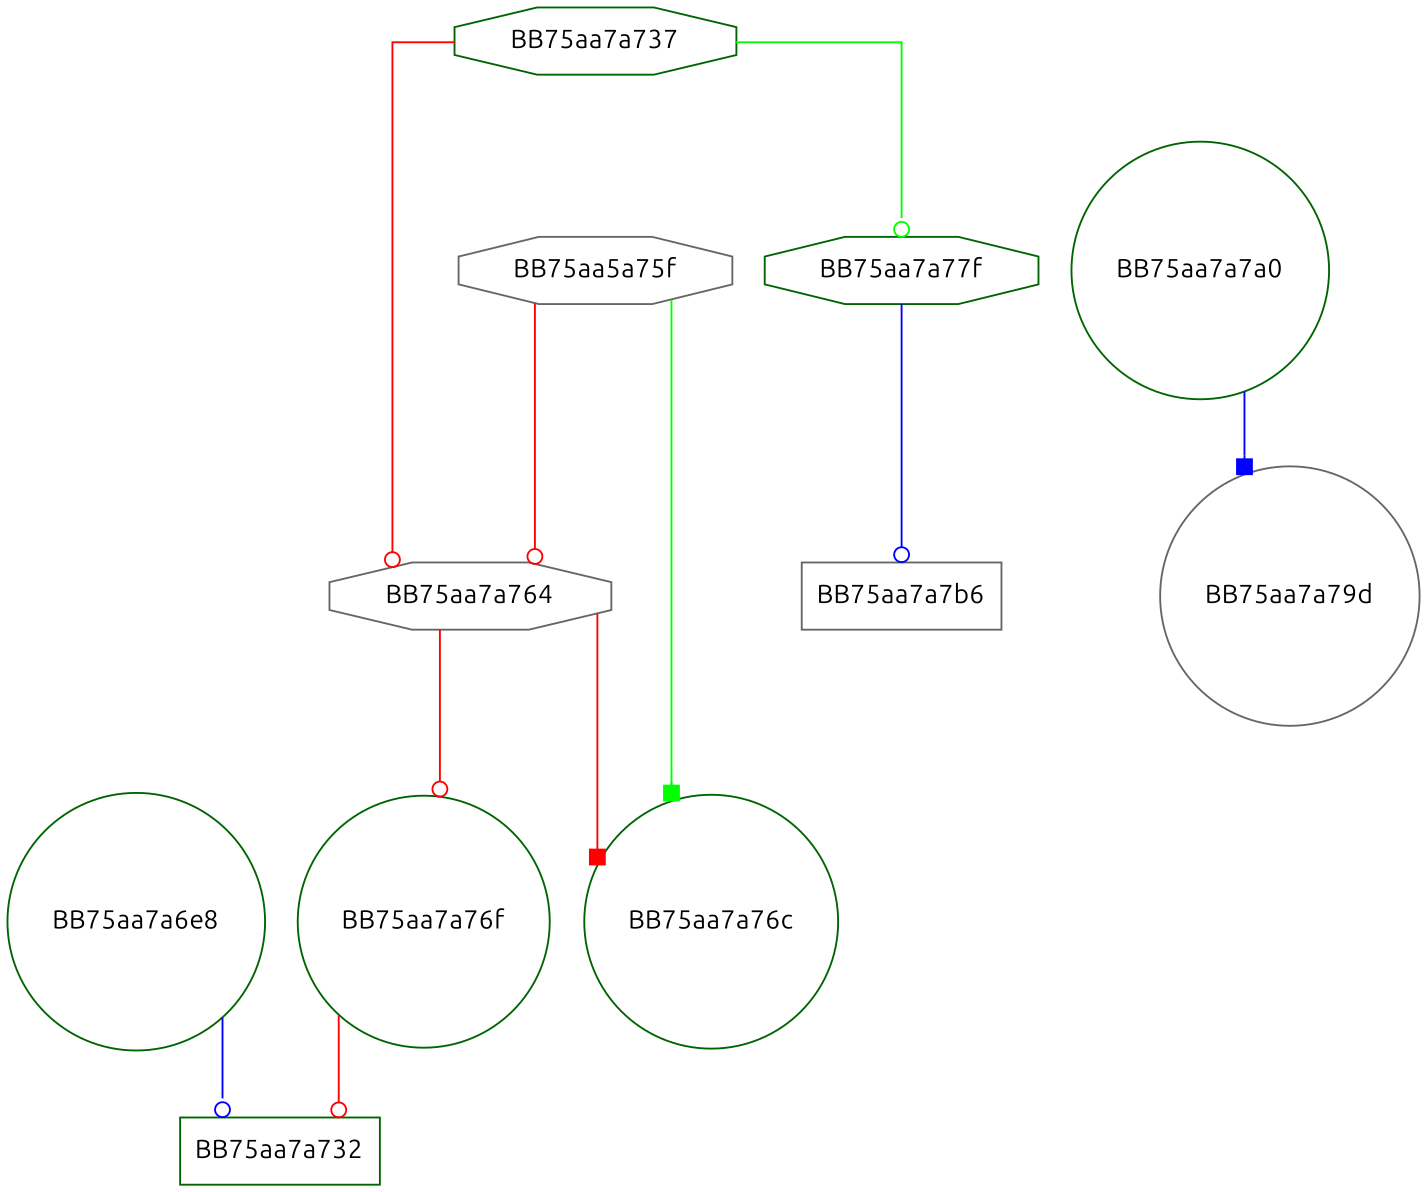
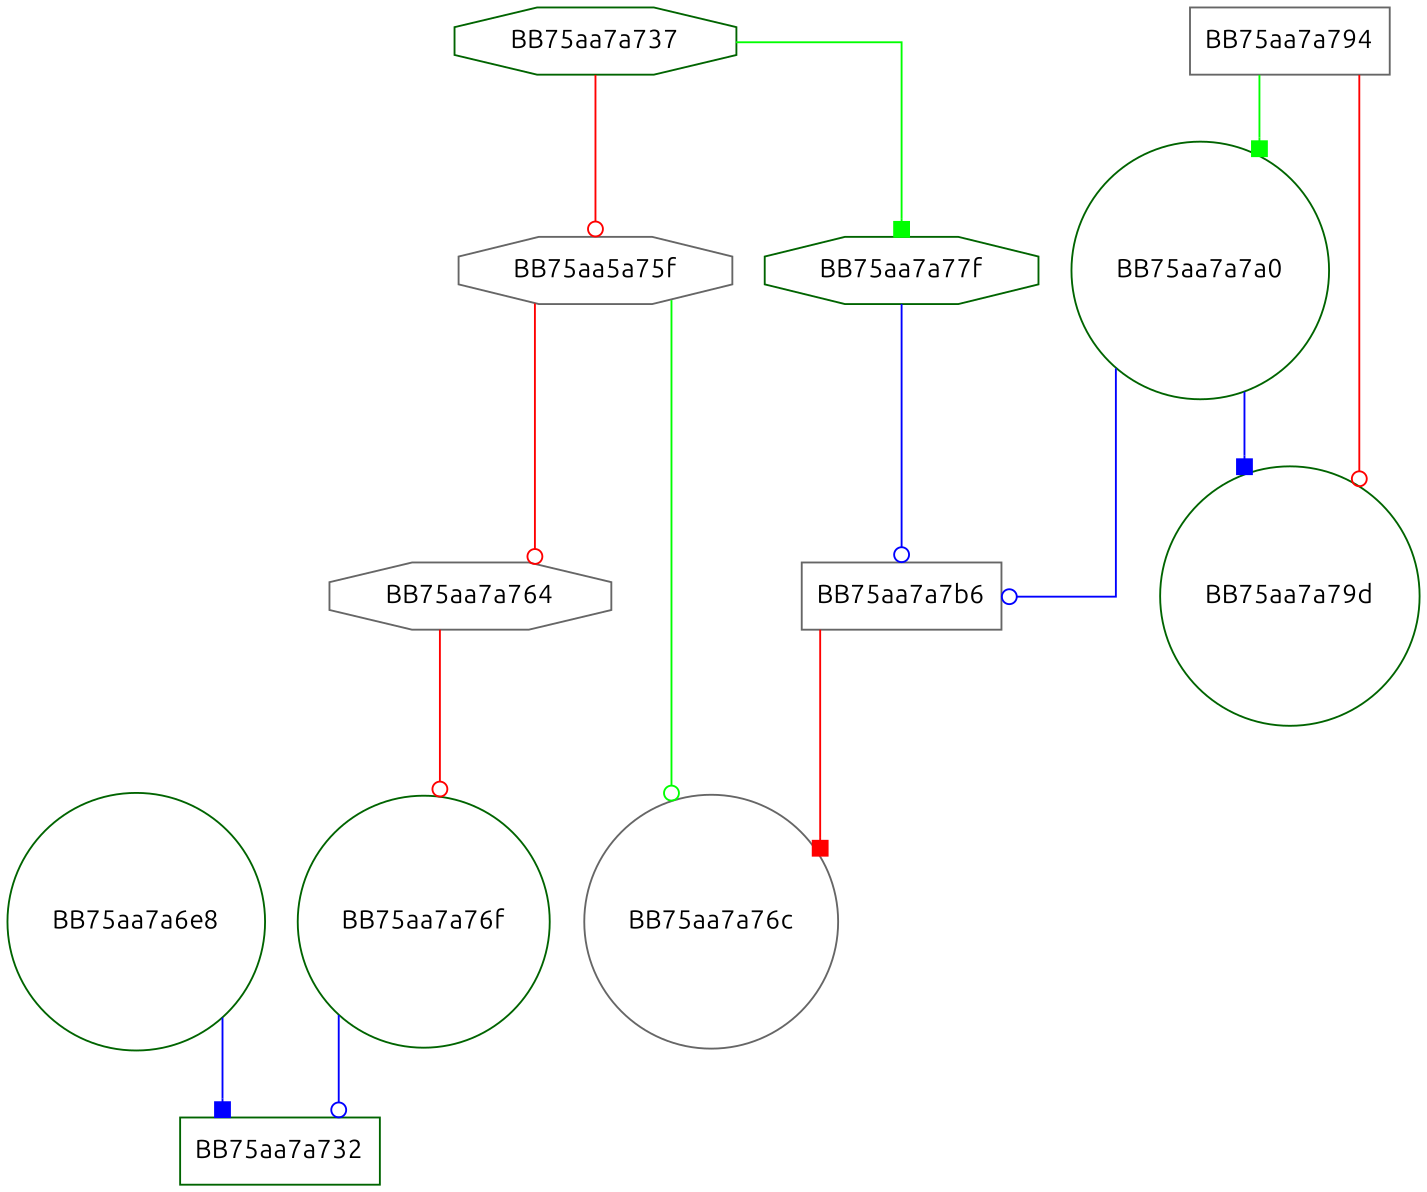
none -> (1290, 41)
(902, 47) -> (902, 47)
(392, 266) -> (595, 148)
none -> (1116, 532)
(671, 543) -> (671, 543)
(1290, 596) -> (1290, 596)
(597, 730) -> (820, 733)
(711, 922) -> (711, 922)
(223, 1058) -> (223, 1058)
(339, 1059) -> (339, 1059)
